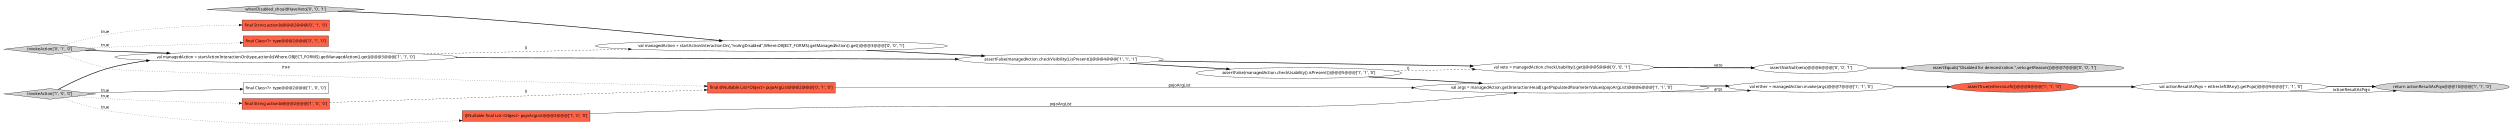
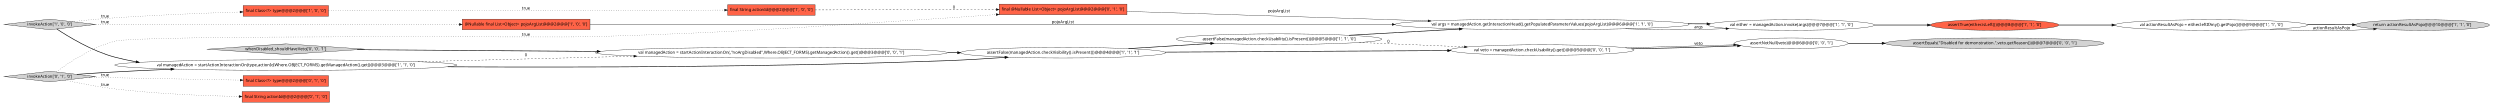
(286, 88) -> (286, 11)
(164, 91) -> (156, 15)
(157, 101) -> (527, 10)
